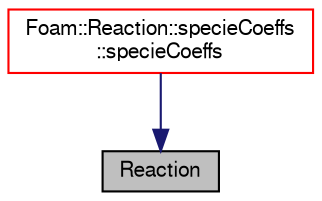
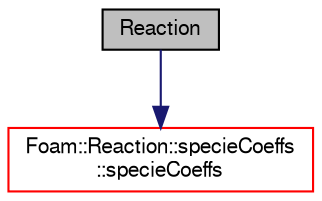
(161, 101) -> (161, 78)
